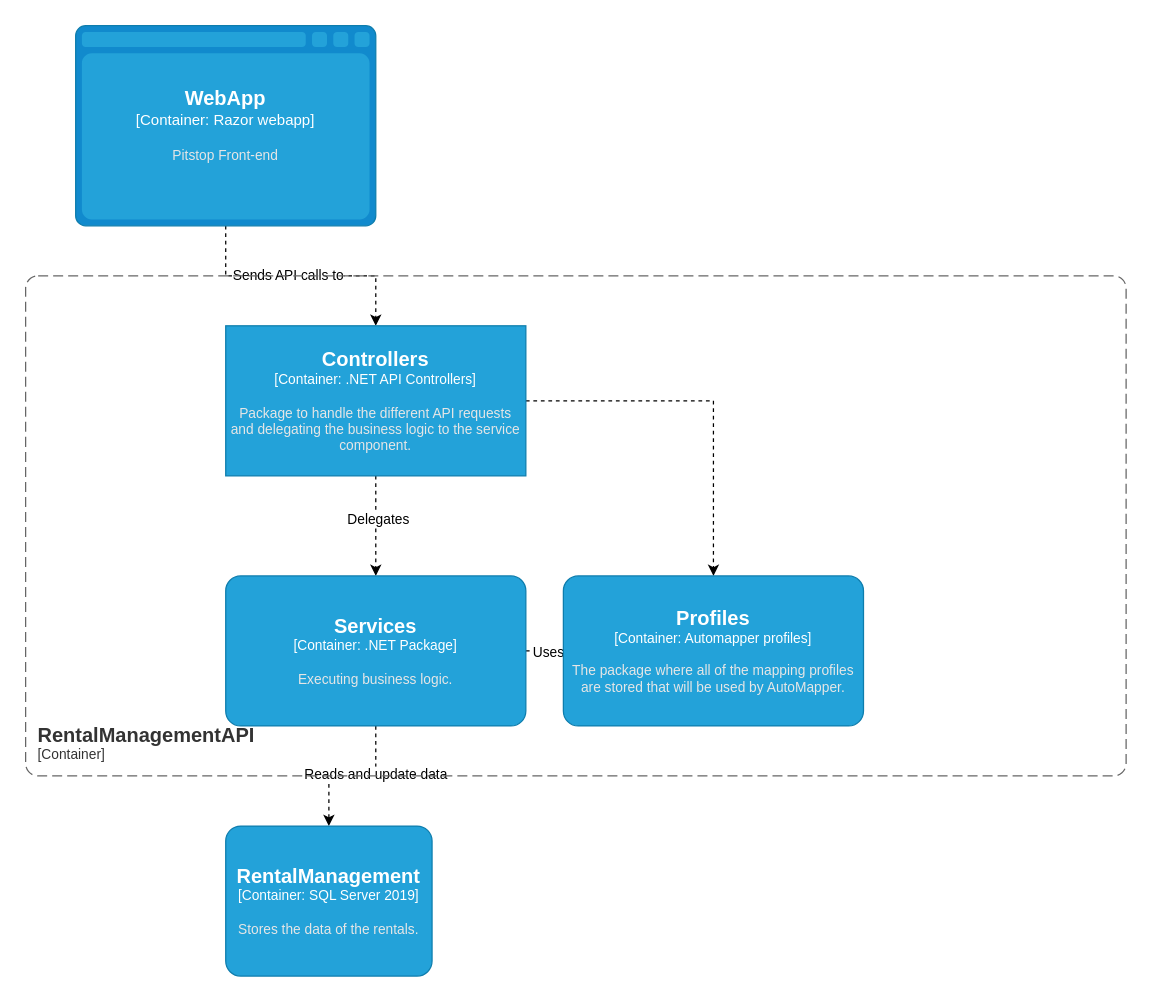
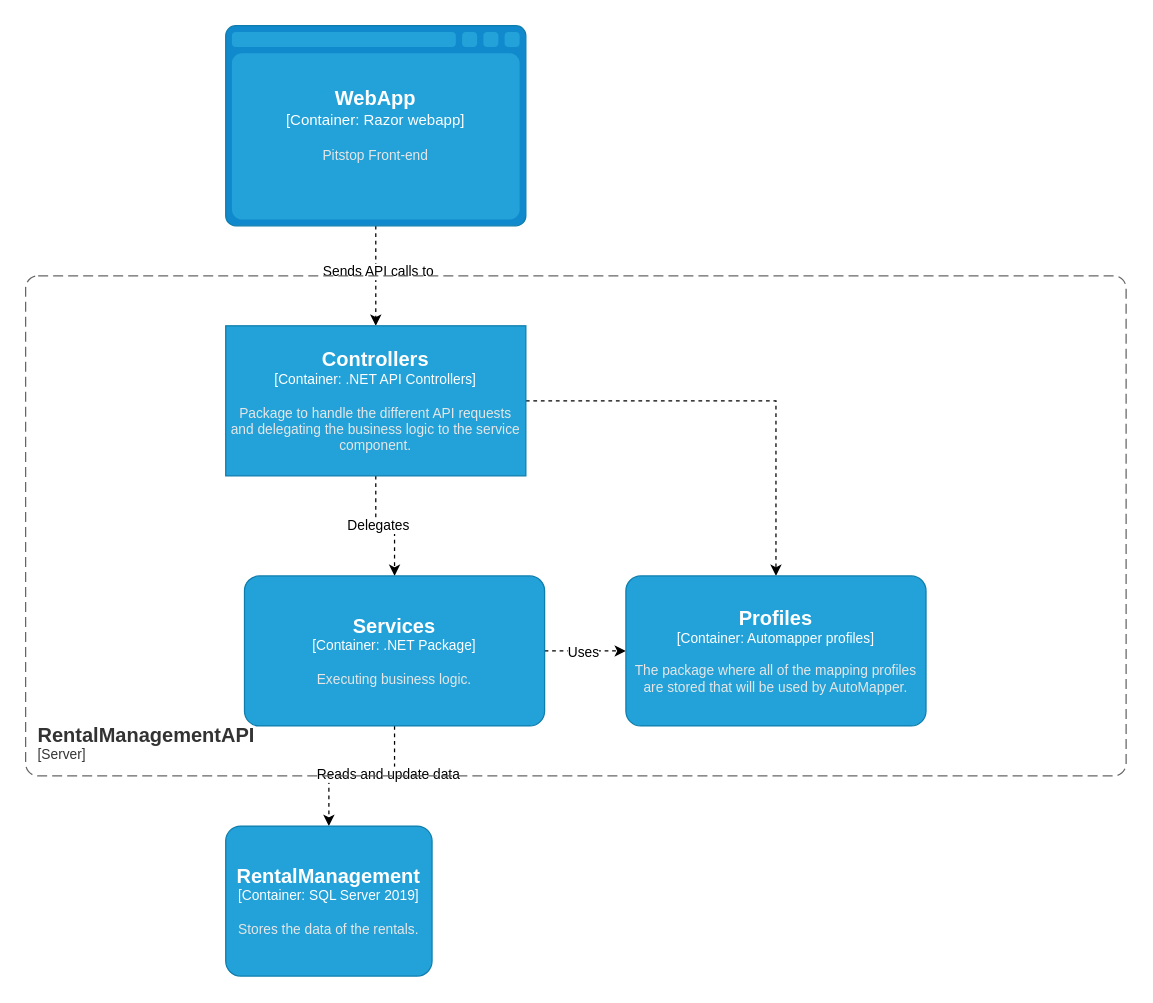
(226, 126) -> (376, 126)
(376, 651) -> (394, 651)
(713, 651) -> (776, 651)
(109, 745) -> (109, 745)
